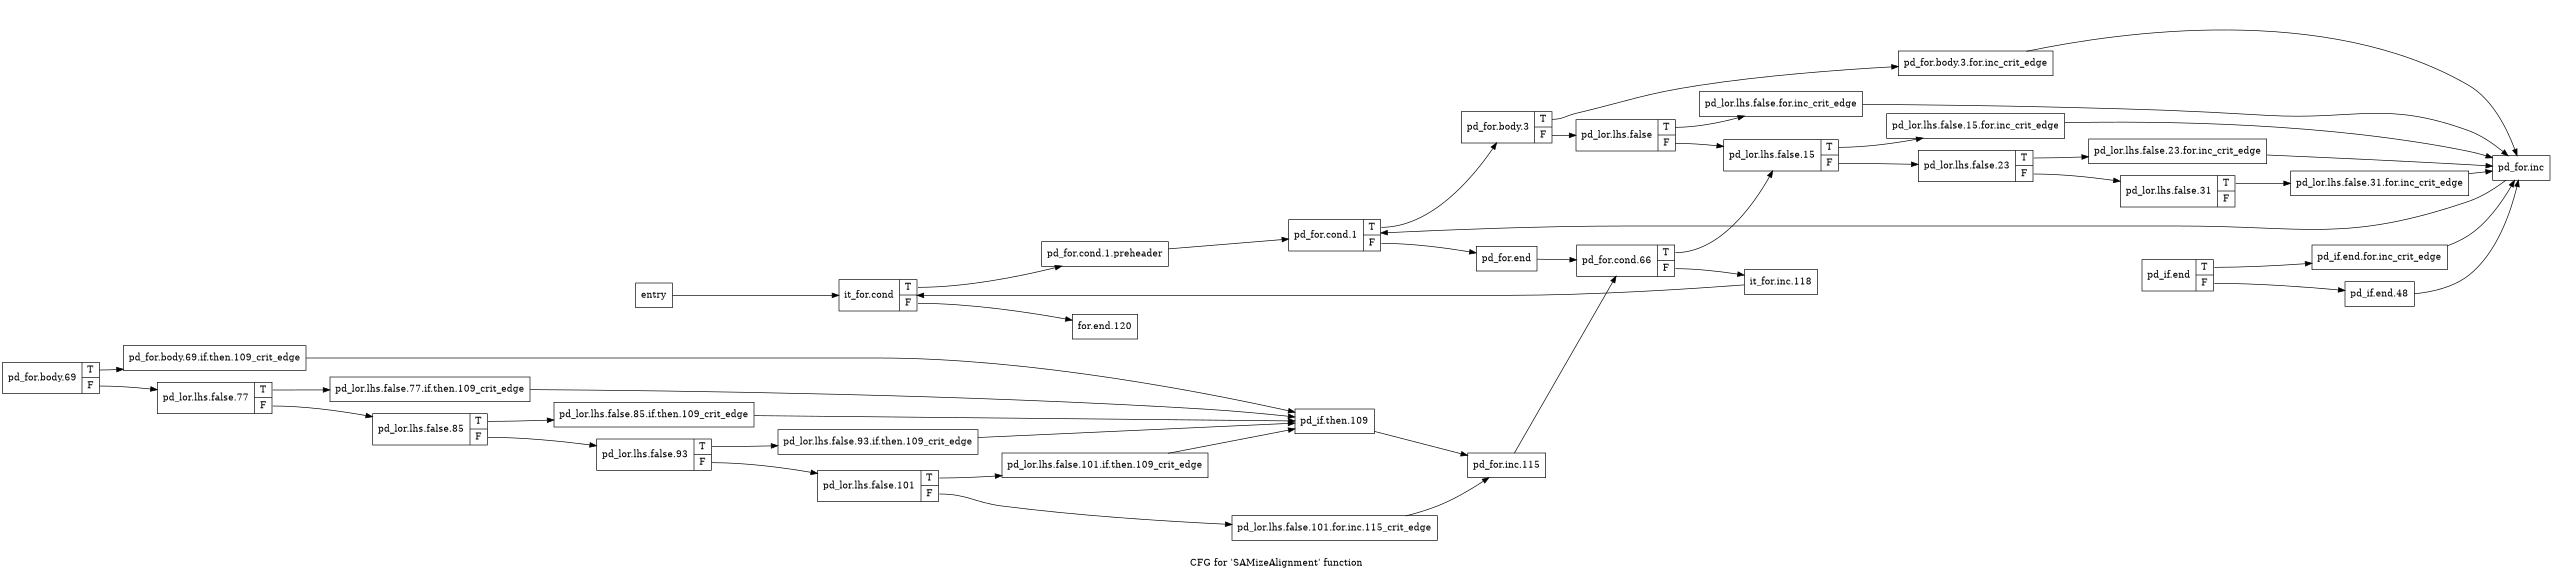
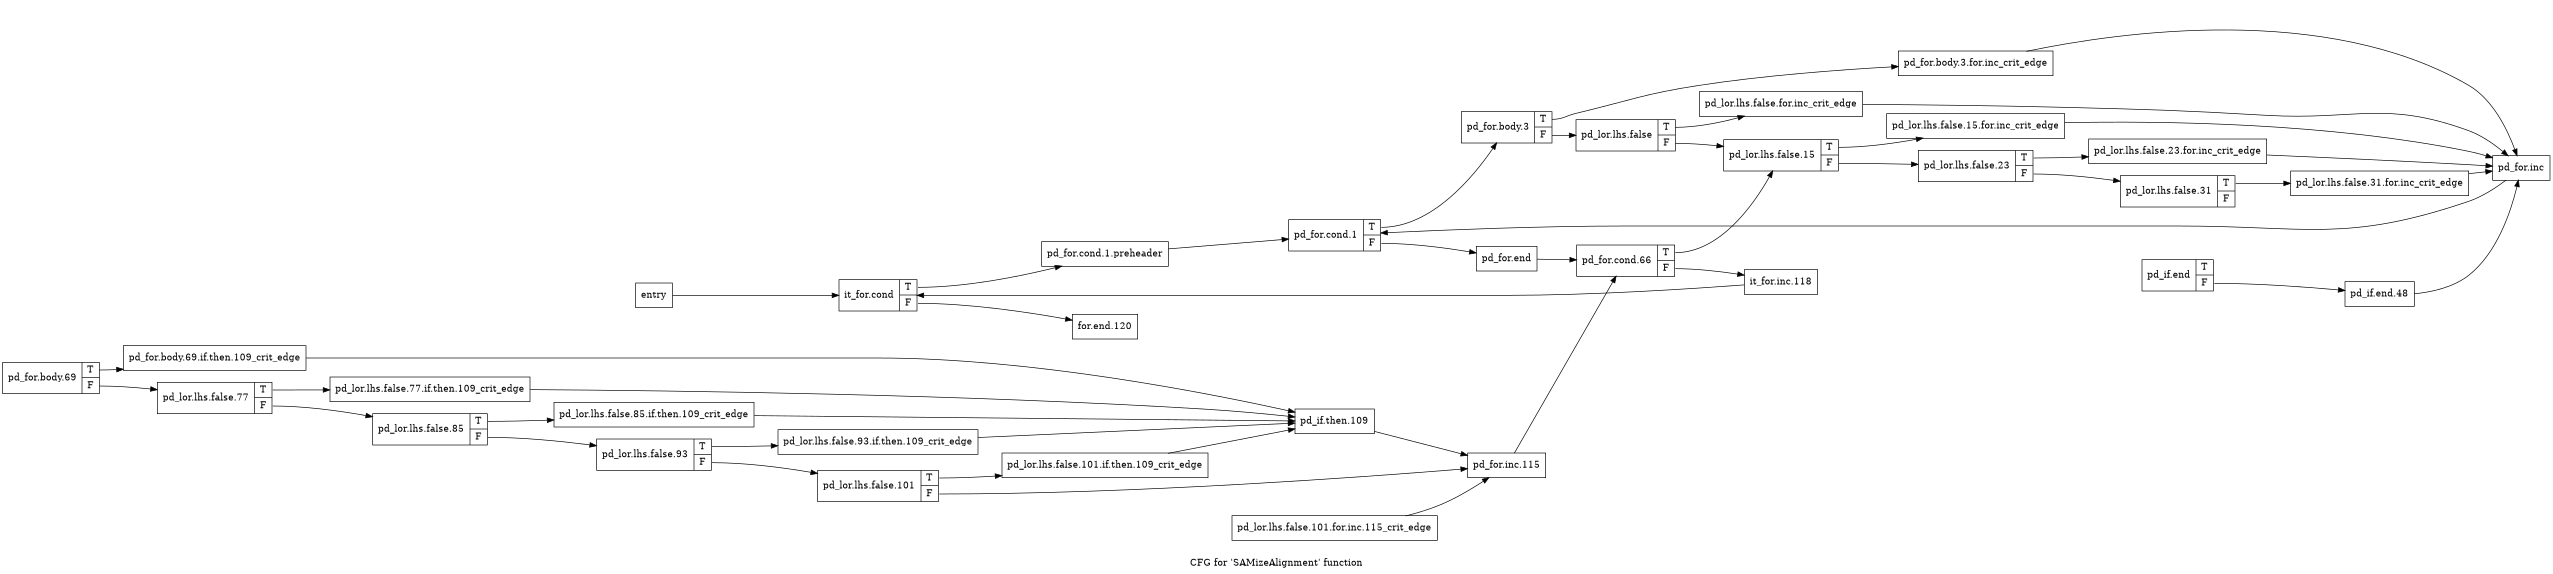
(2380, 257) -> none
(1081, 515) -> (1200, 486)
